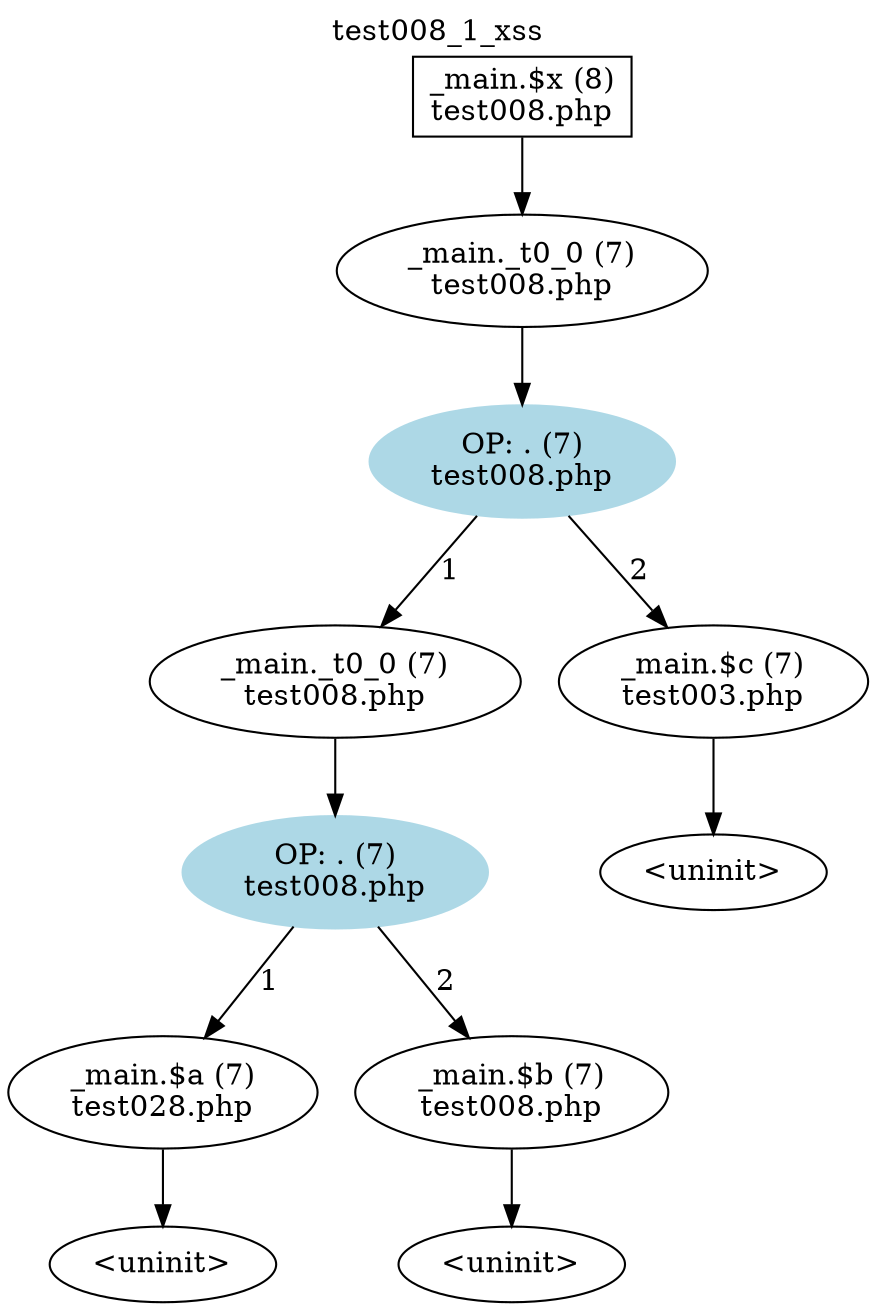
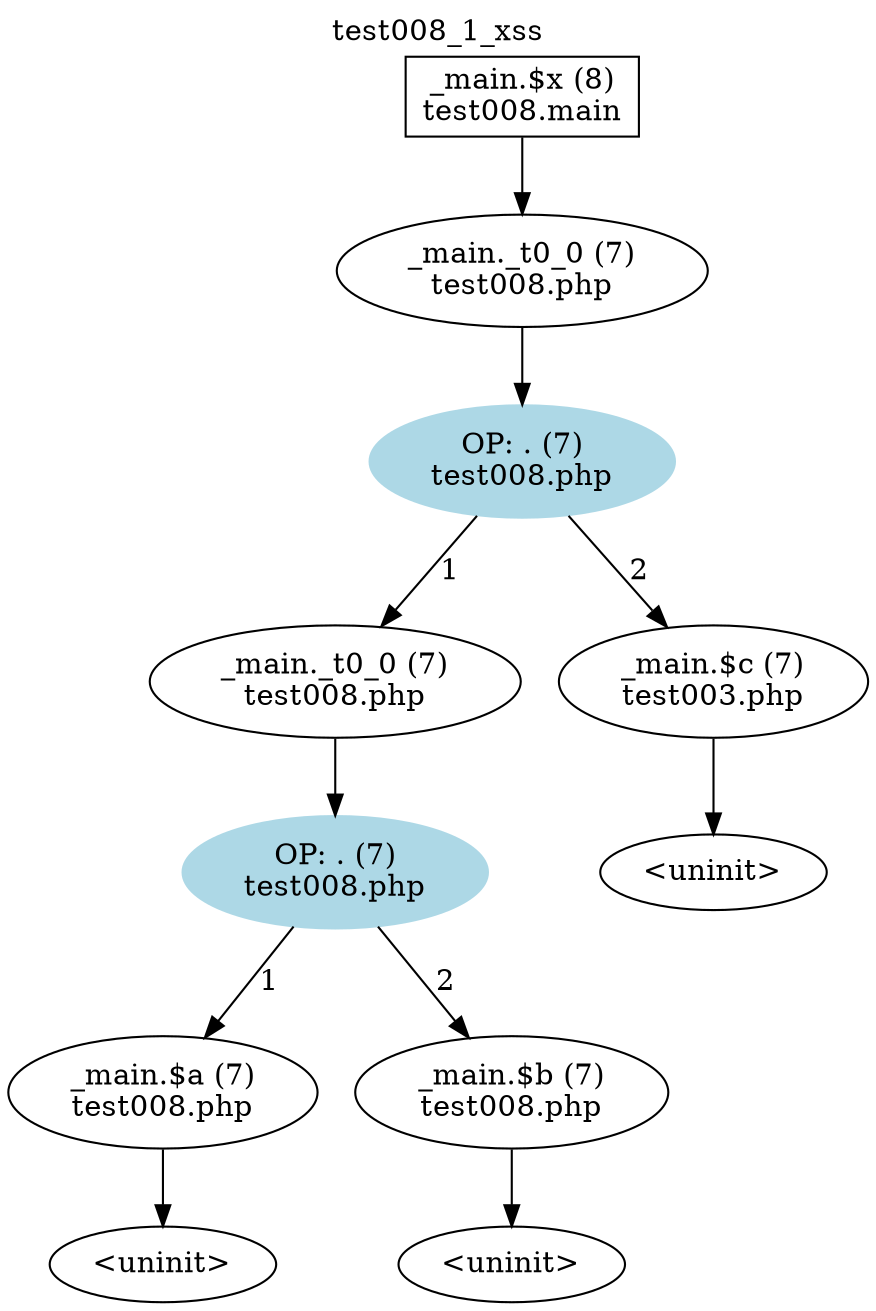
(522, 97) -> (522, 97)
(163, 1092) -> (163, 1092)
